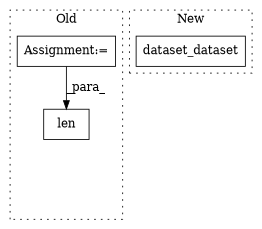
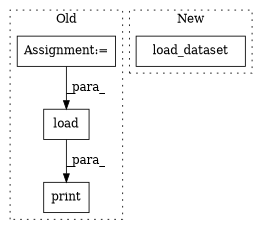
(191, 51) -> (191, 51)
(66, 124) -> (66, 124)
none -> (66, 197)
